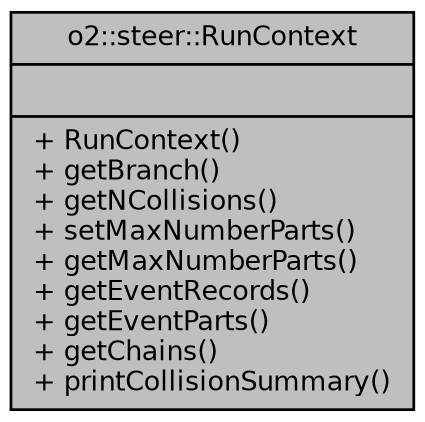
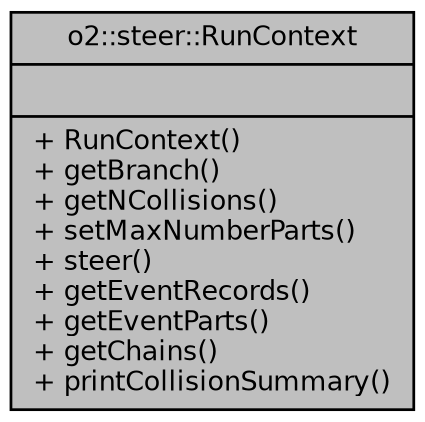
(196, 262) -> (93, 262)
